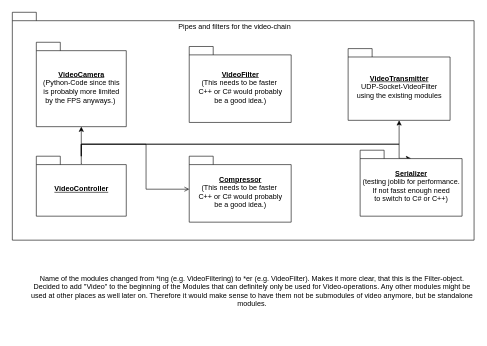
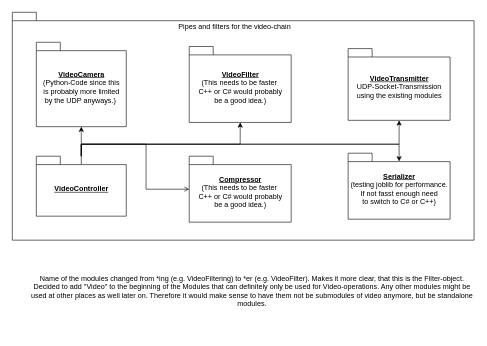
(82, 87) -> (82, 87)
(400, 87) -> (400, 87)
none -> (240, 127)
(411, 183) -> (399, 186)
